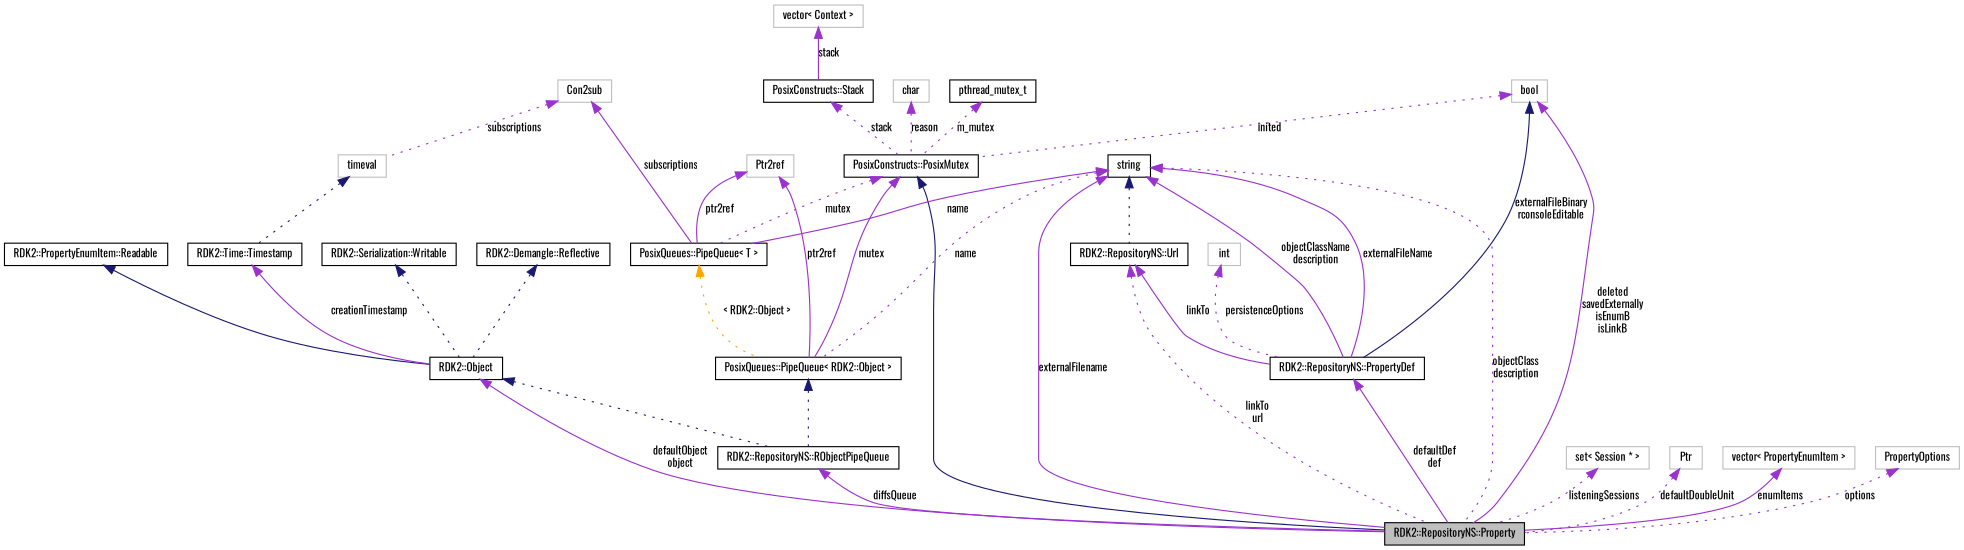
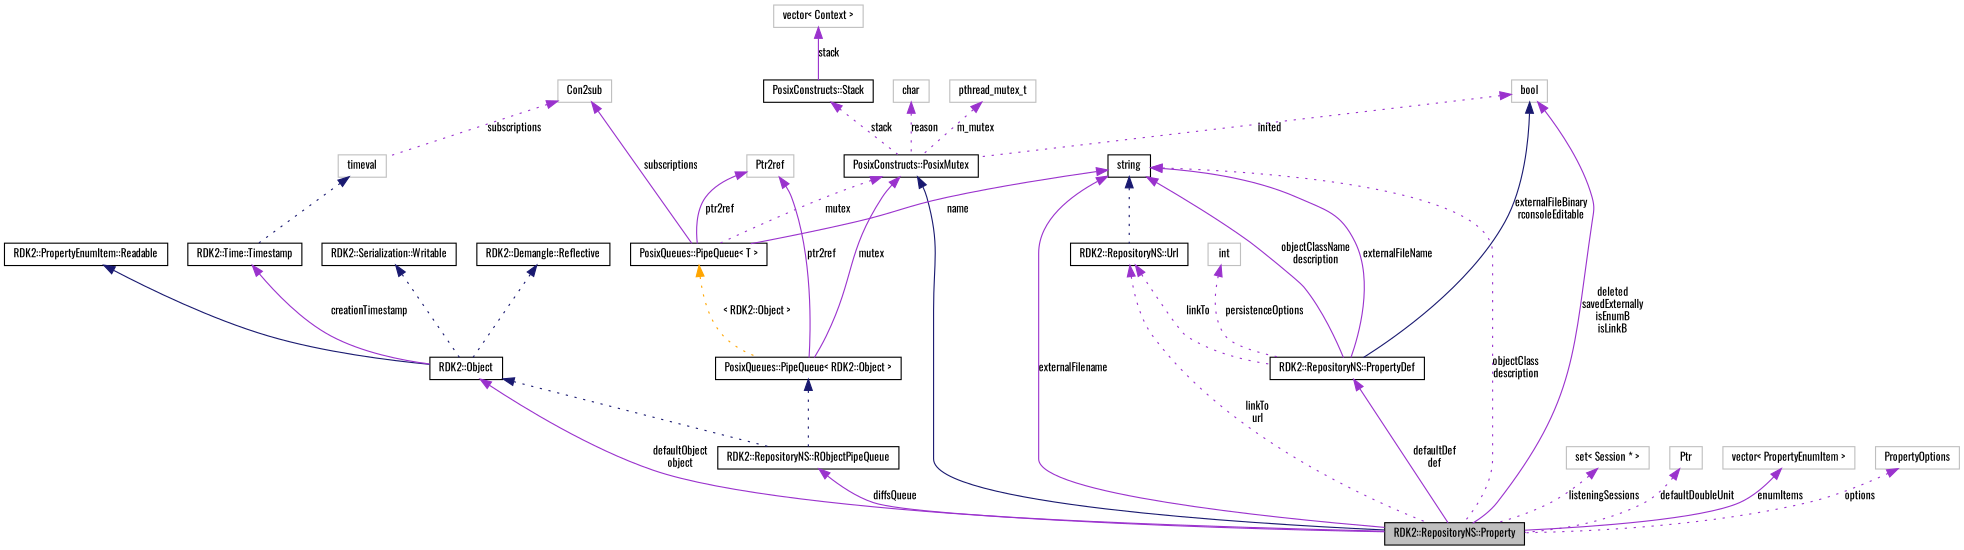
(993, 91) -> (993, 91)
(949, 248) -> none
(1192, 339) -> (1192, 339)
